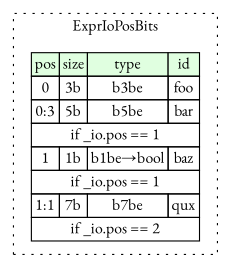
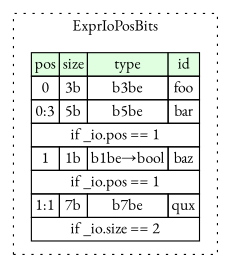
(115, 229) -> (115, 229)
